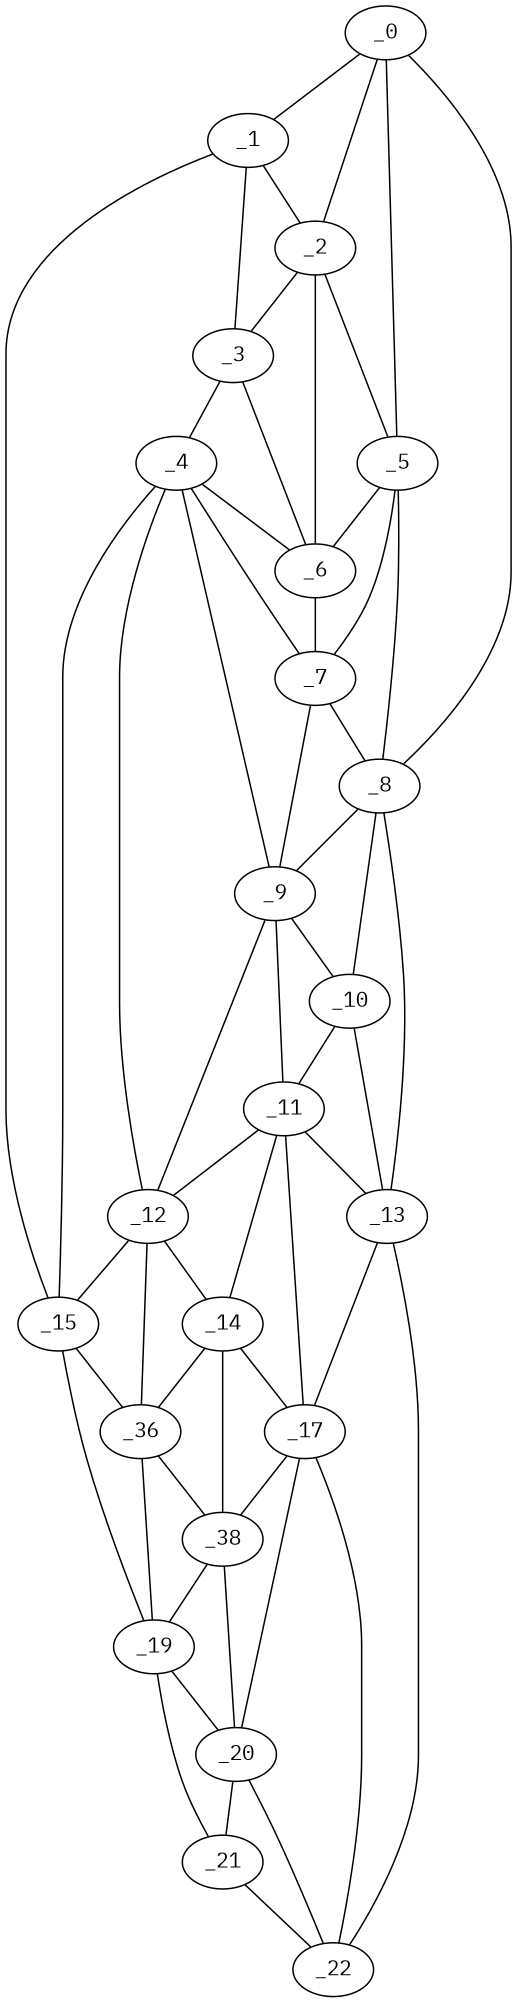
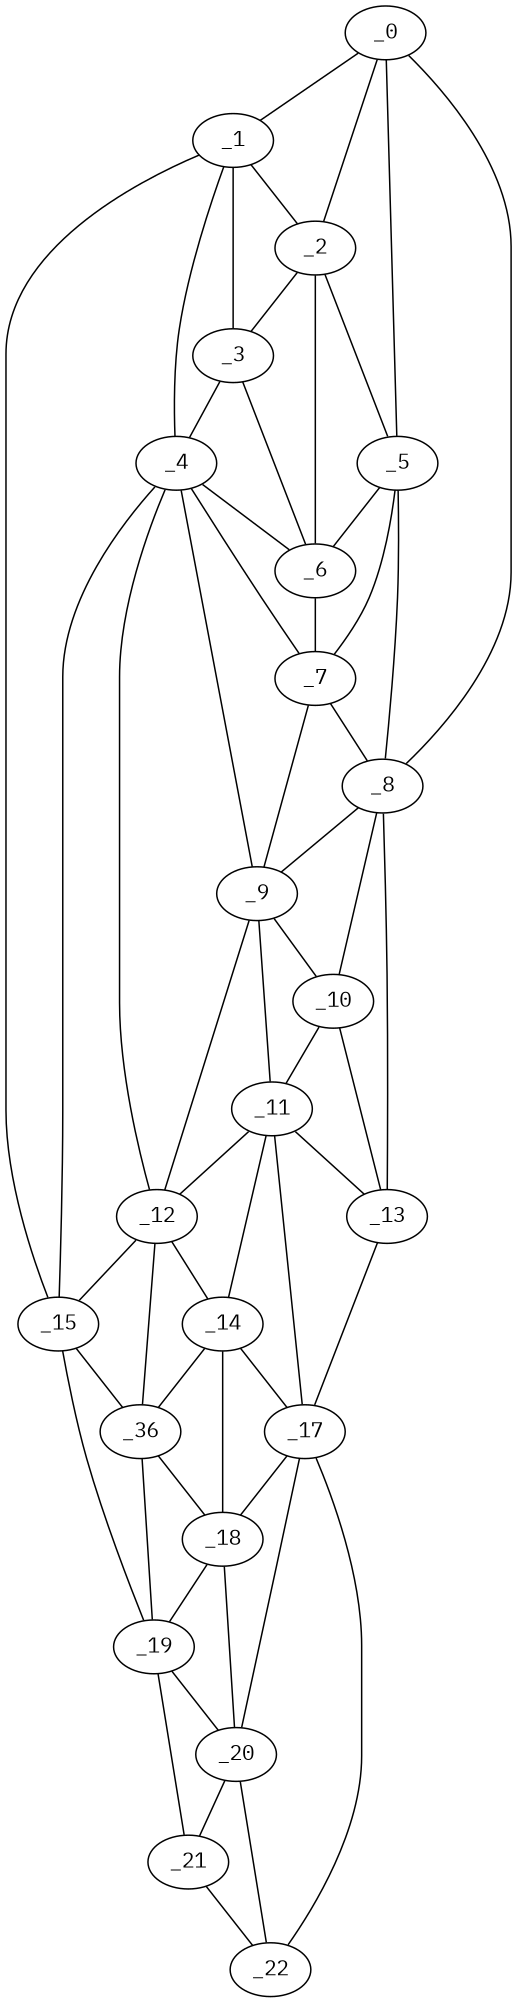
none -> (185, 299)
(223, 1539) -> (223, 1539)
(418, 1600) -> none
